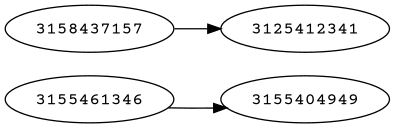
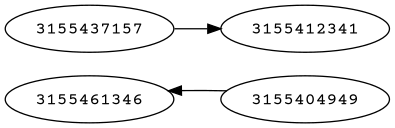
(90, 29) -> (90, 29)
(305, 29) -> (305, 29)
(191, 108) -> (204, 91)
